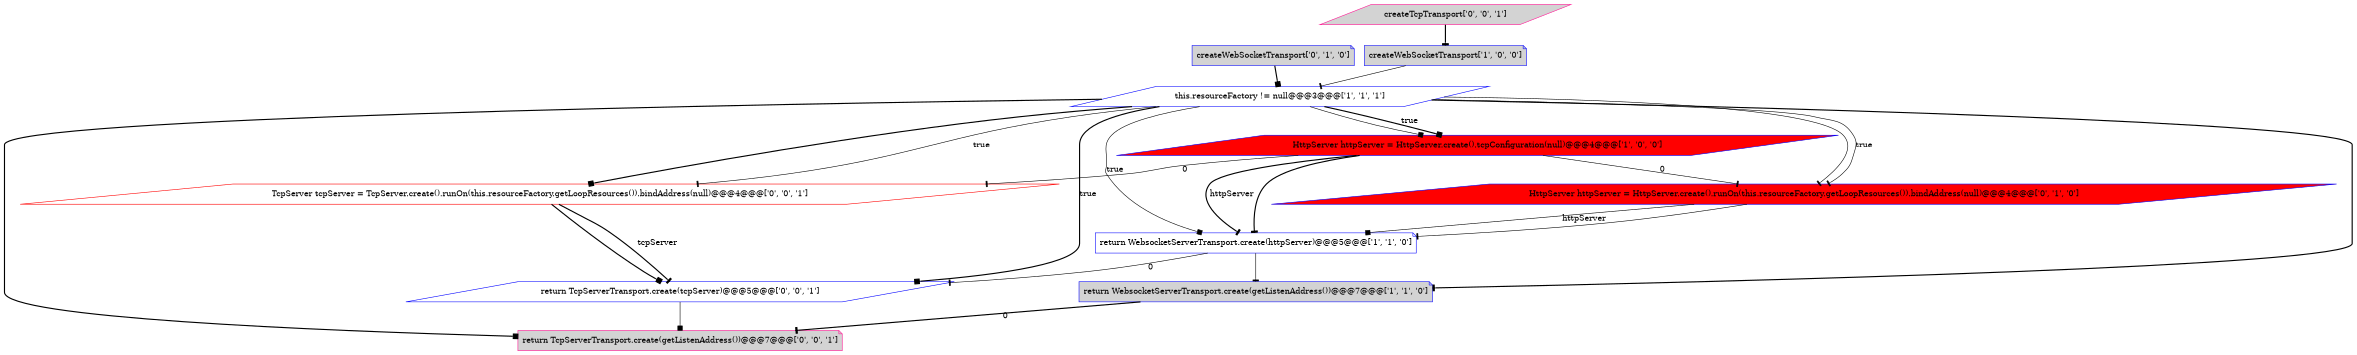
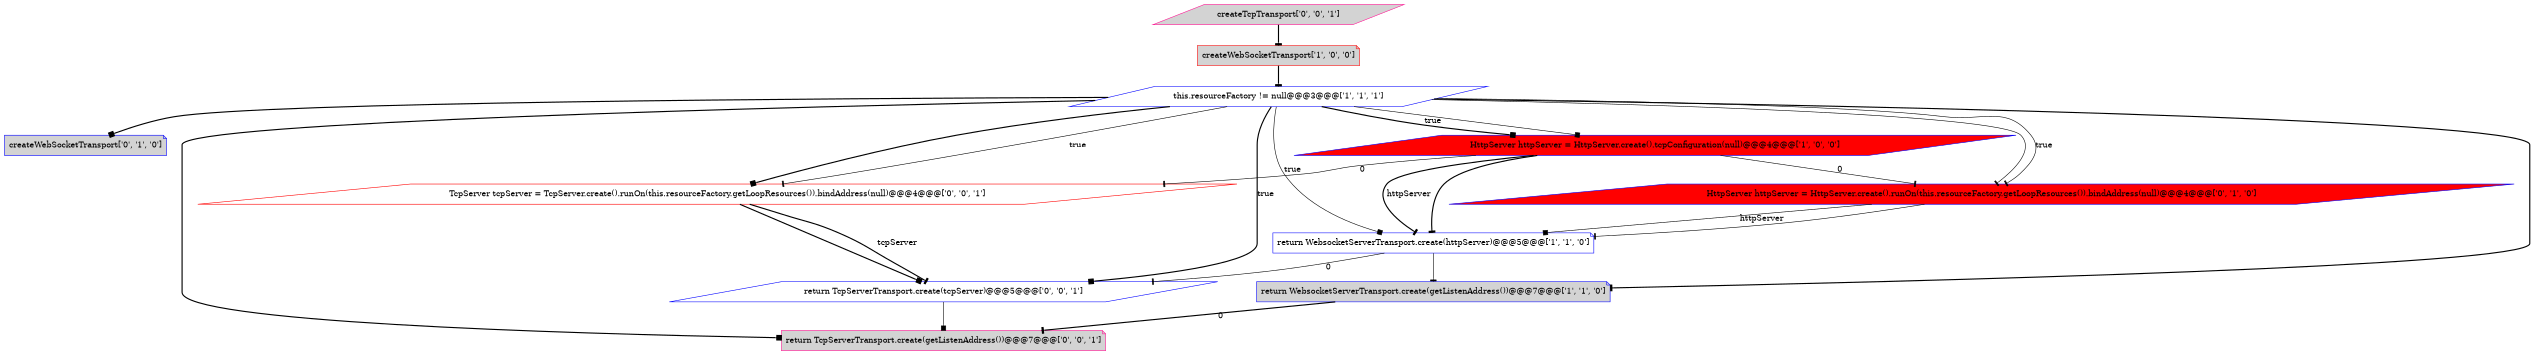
(1445, 56) -> (1278, 56)
(1276, 73) -> (610, 101)
(1364, 76) -> (1278, 75)
